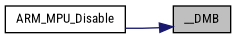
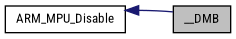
(142, 28) -> (156, 11)
